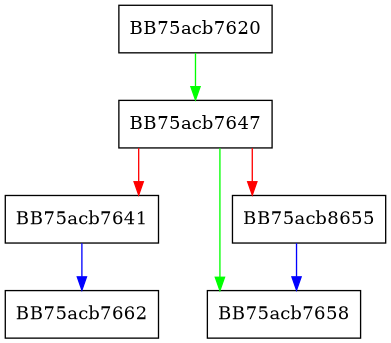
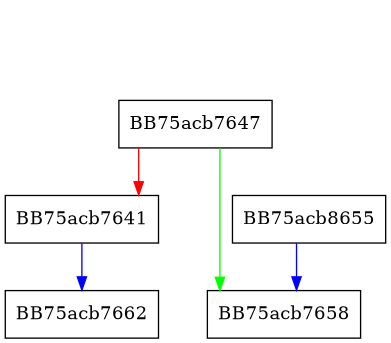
(195, 29) -> none
(252, 165) -> none
